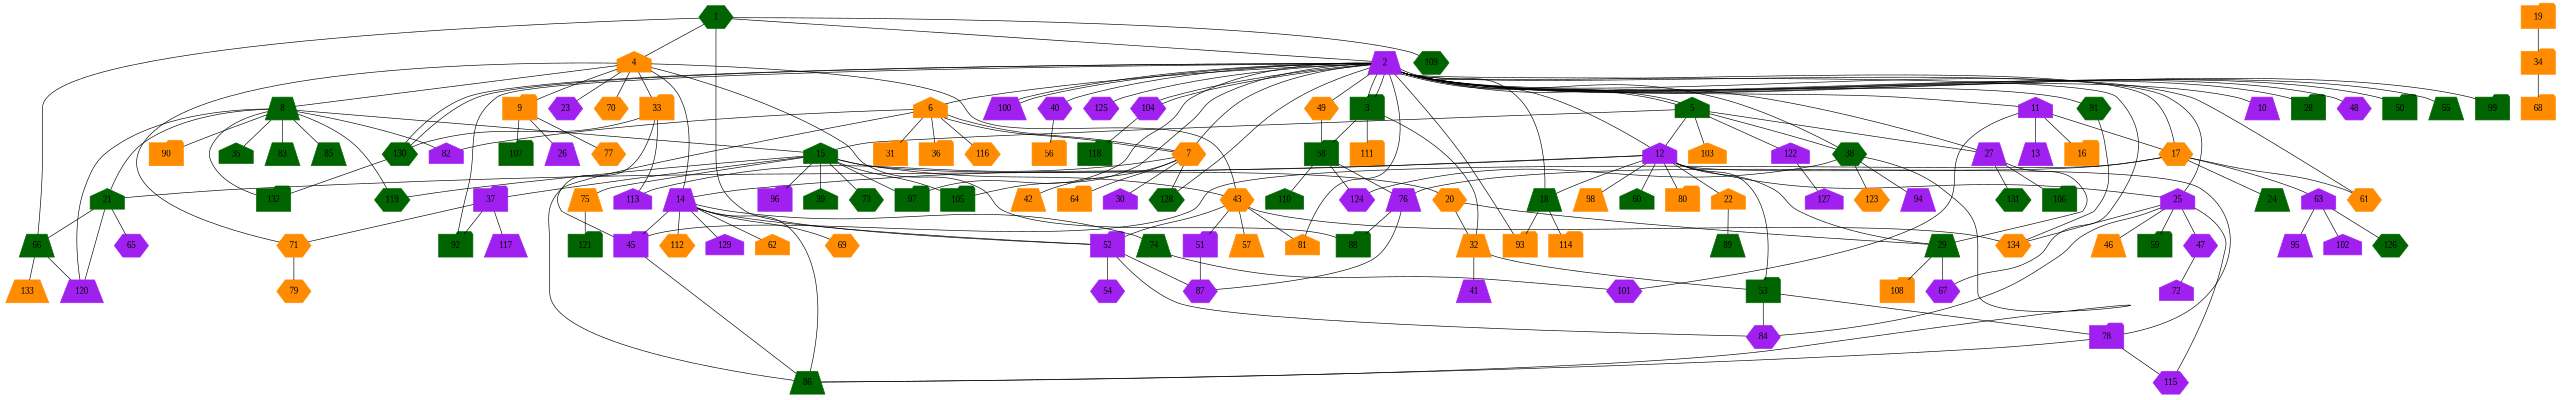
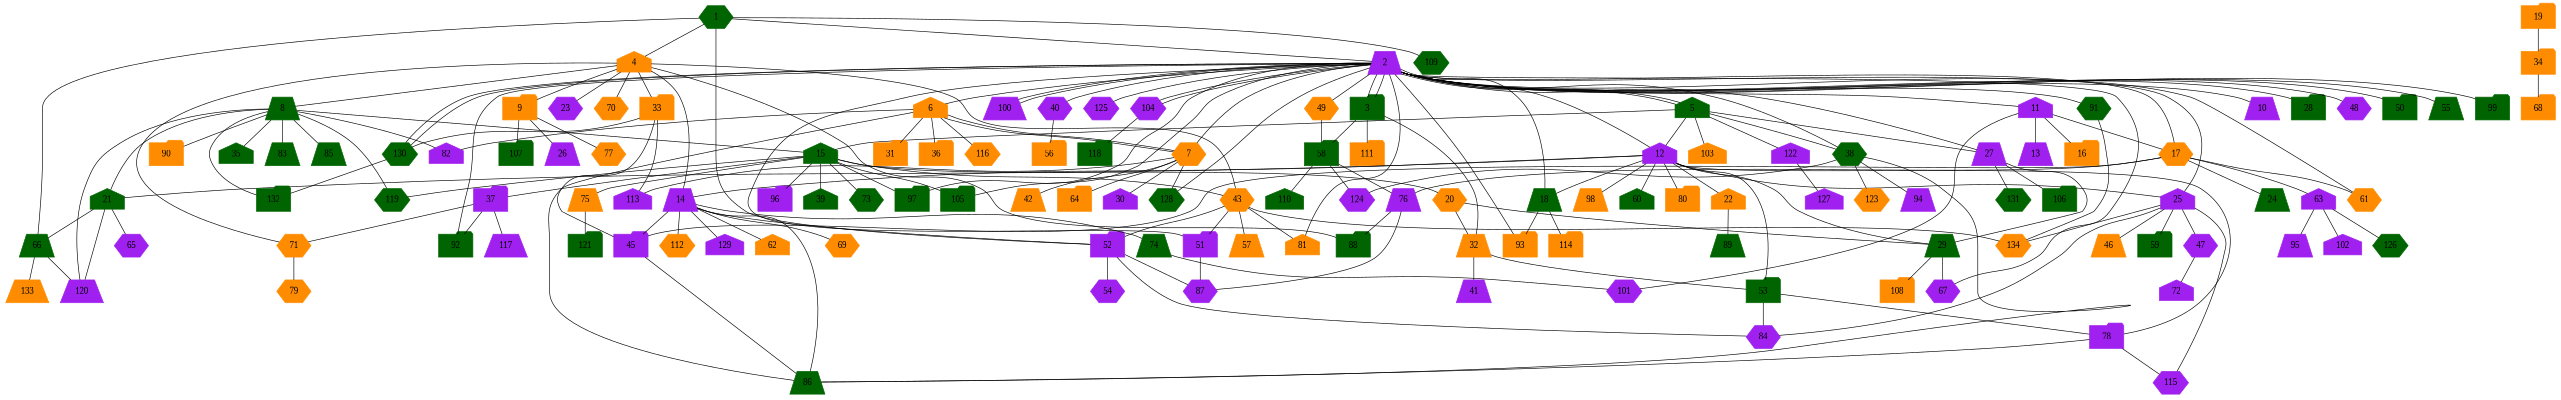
none -> (818, 120)
